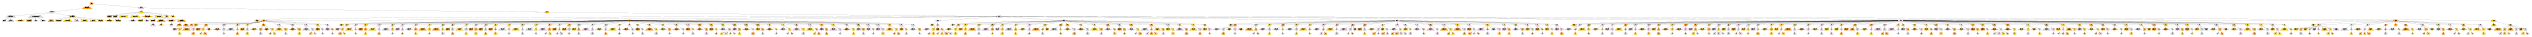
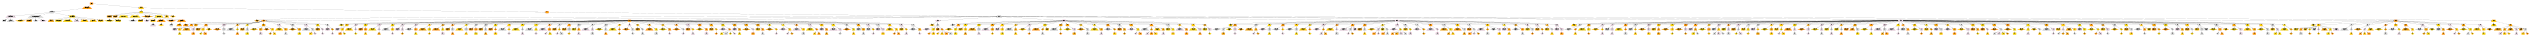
(141, 8) -> (141, 8)
